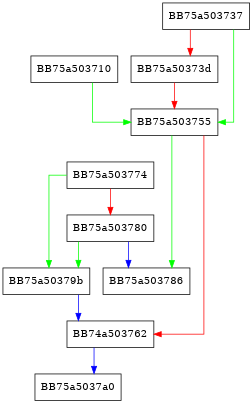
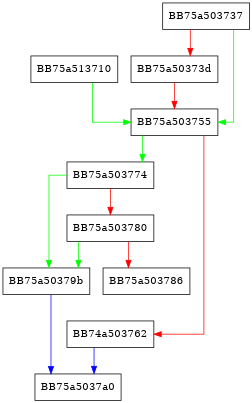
(74, 69) -> (74, 69)
(172, 198) -> (142, 145)
(128, 251) -> (128, 251)
(78, 304) -> (51, 331)
